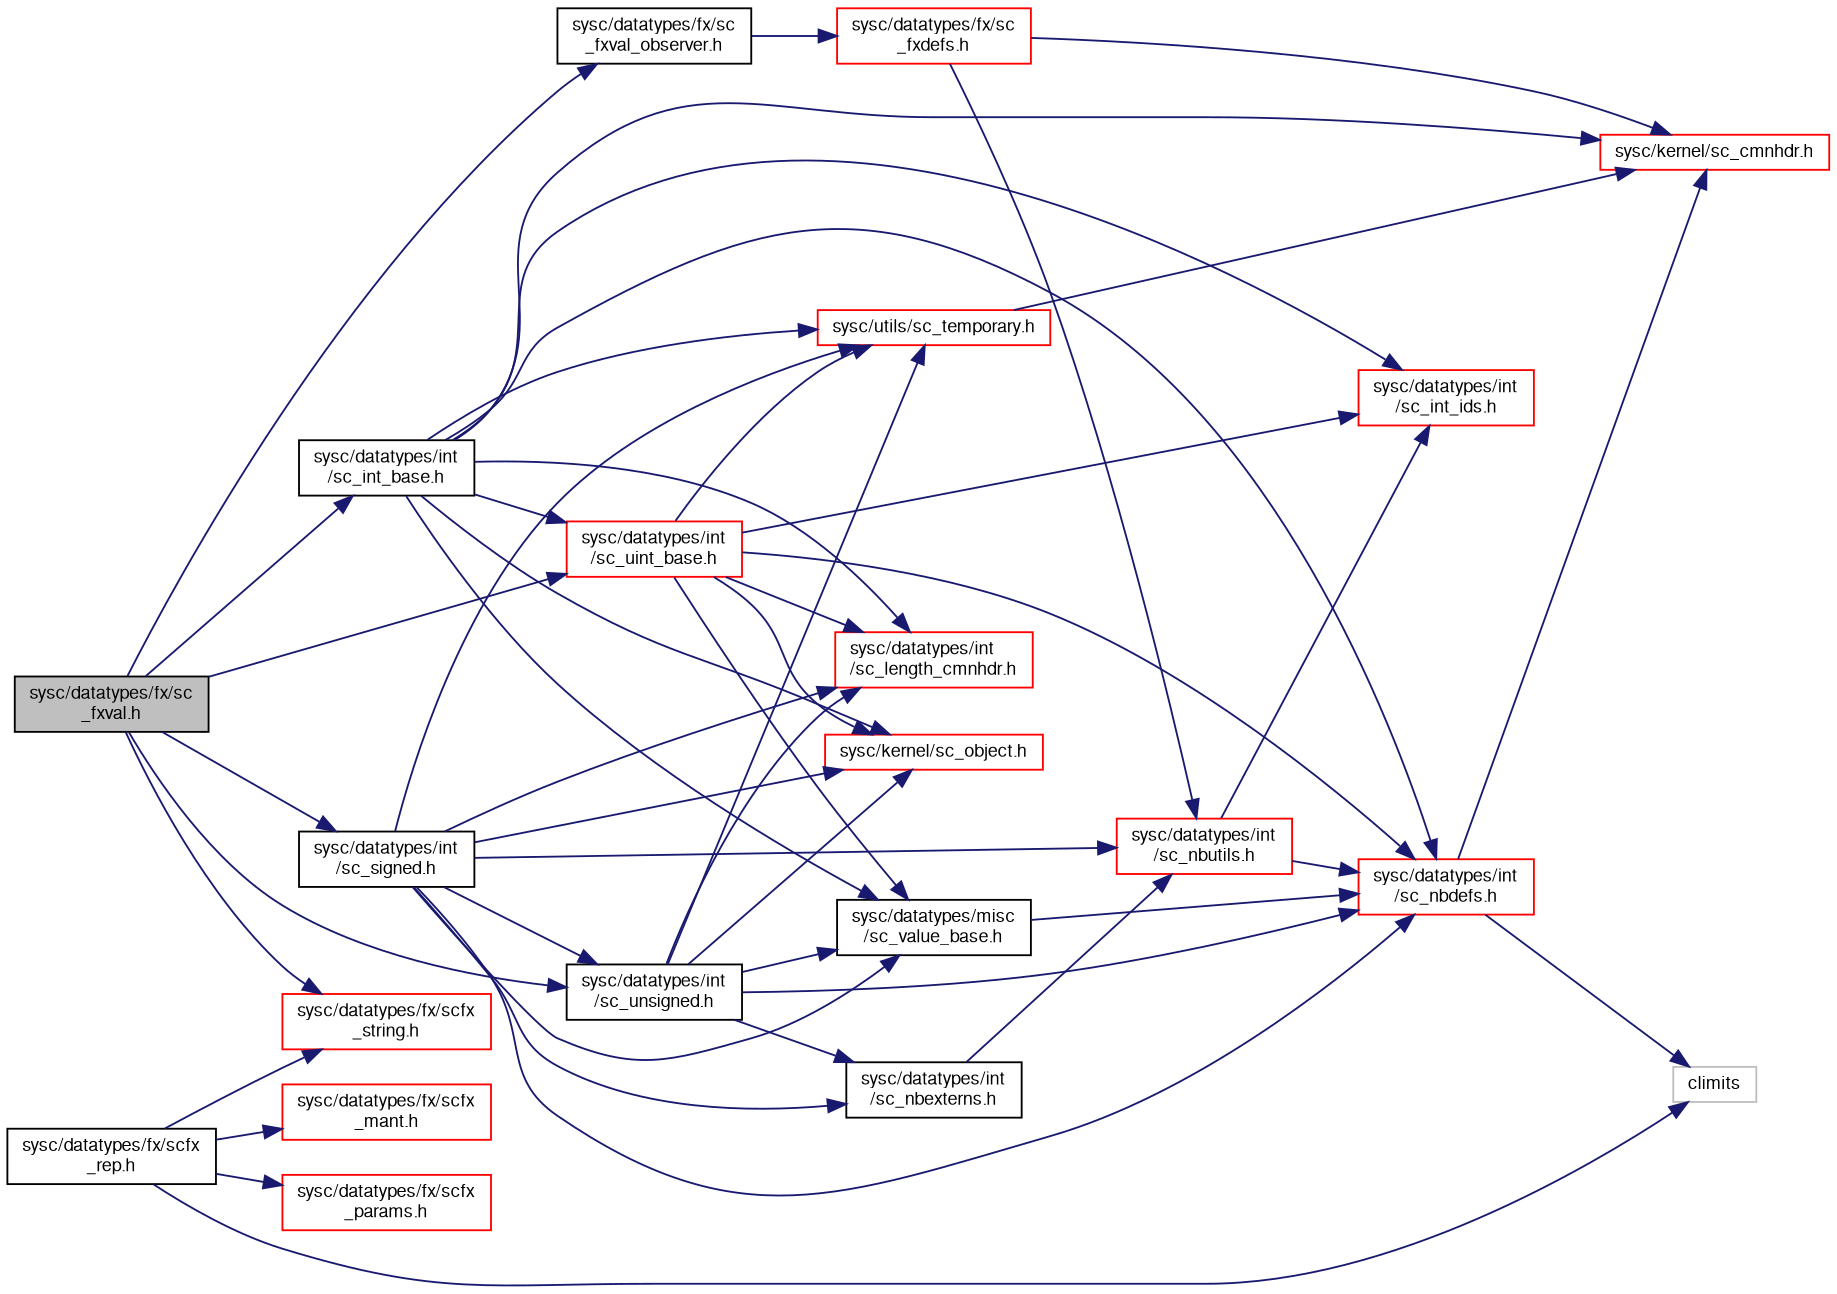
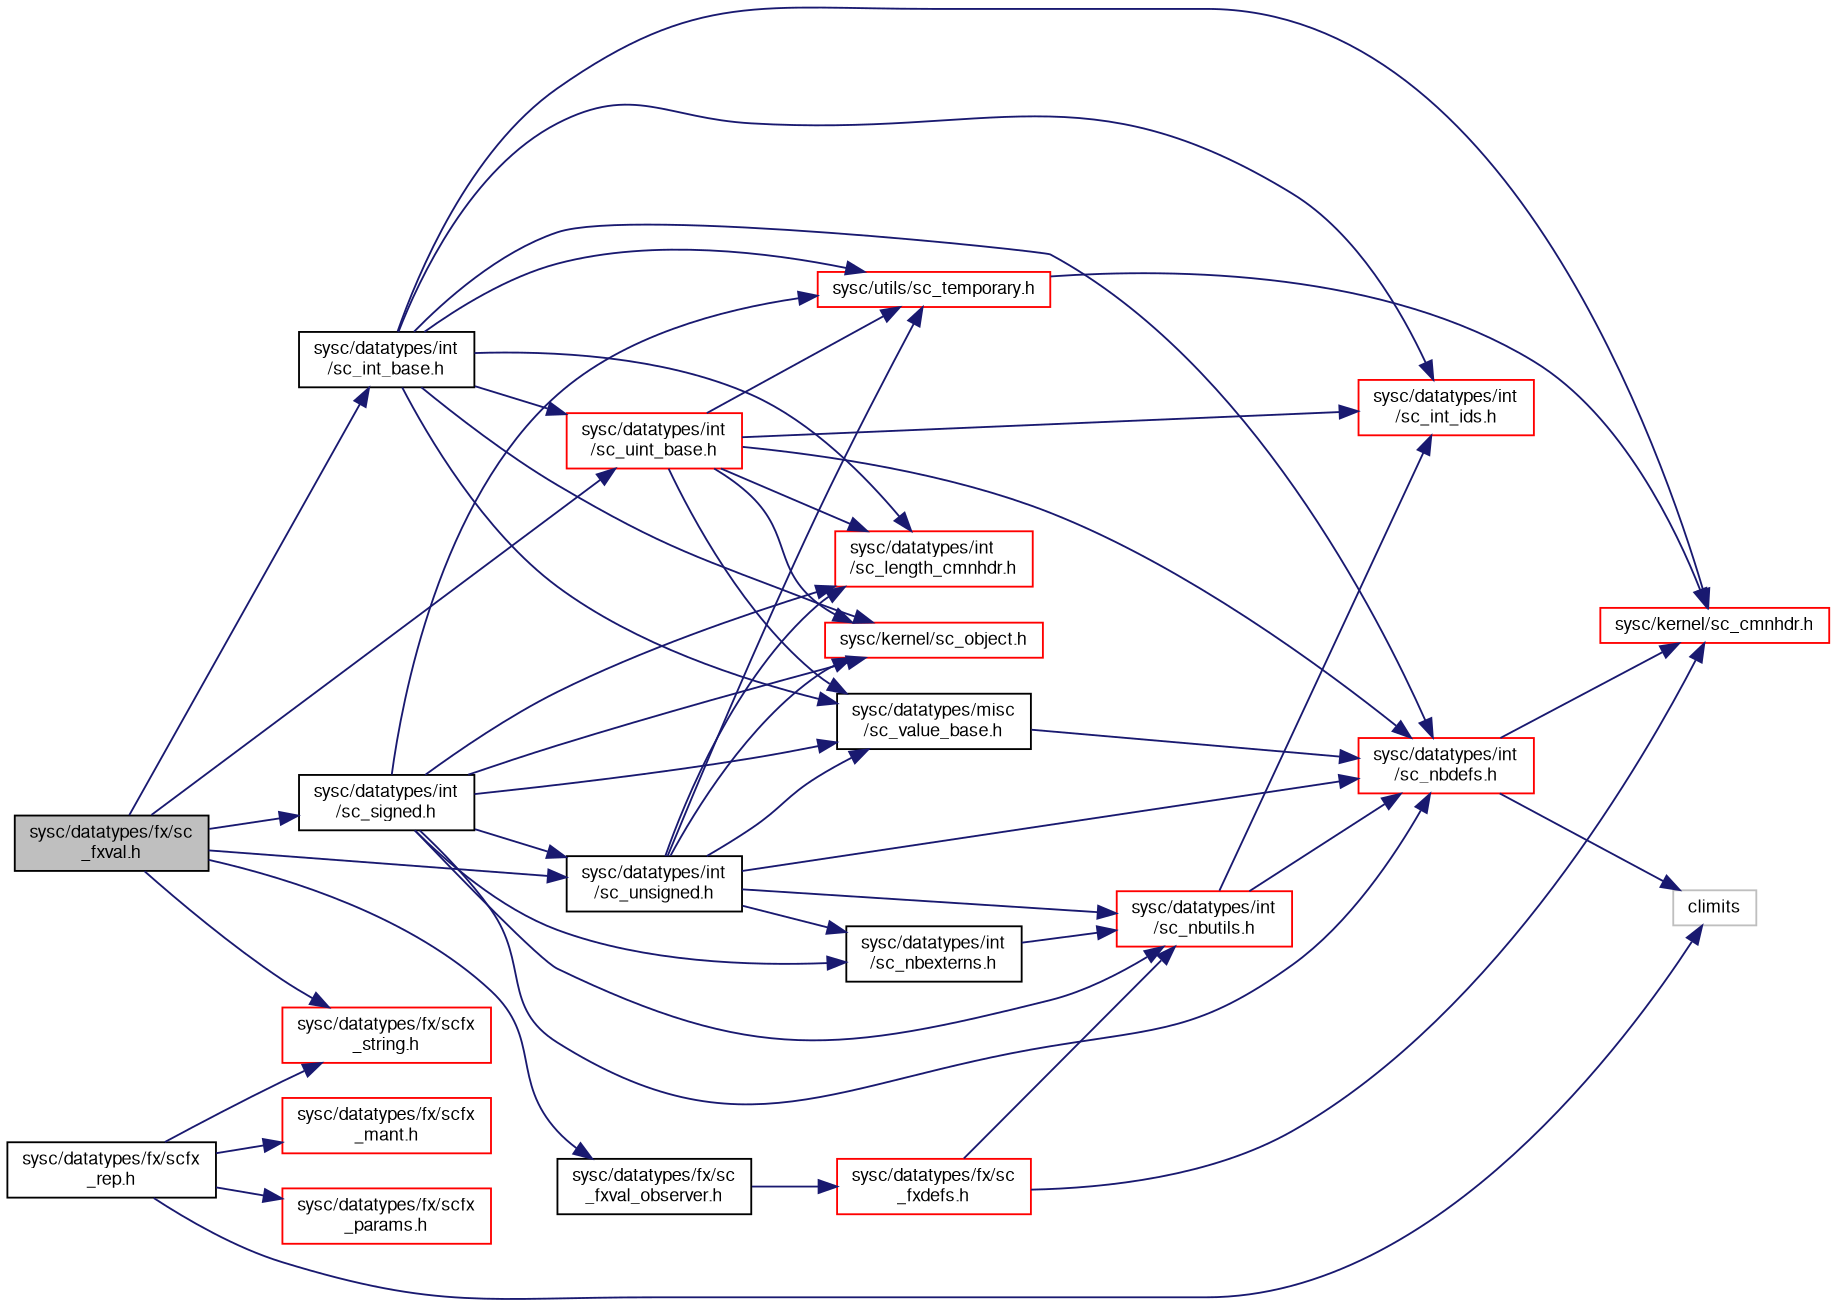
none -> (920, 901)
